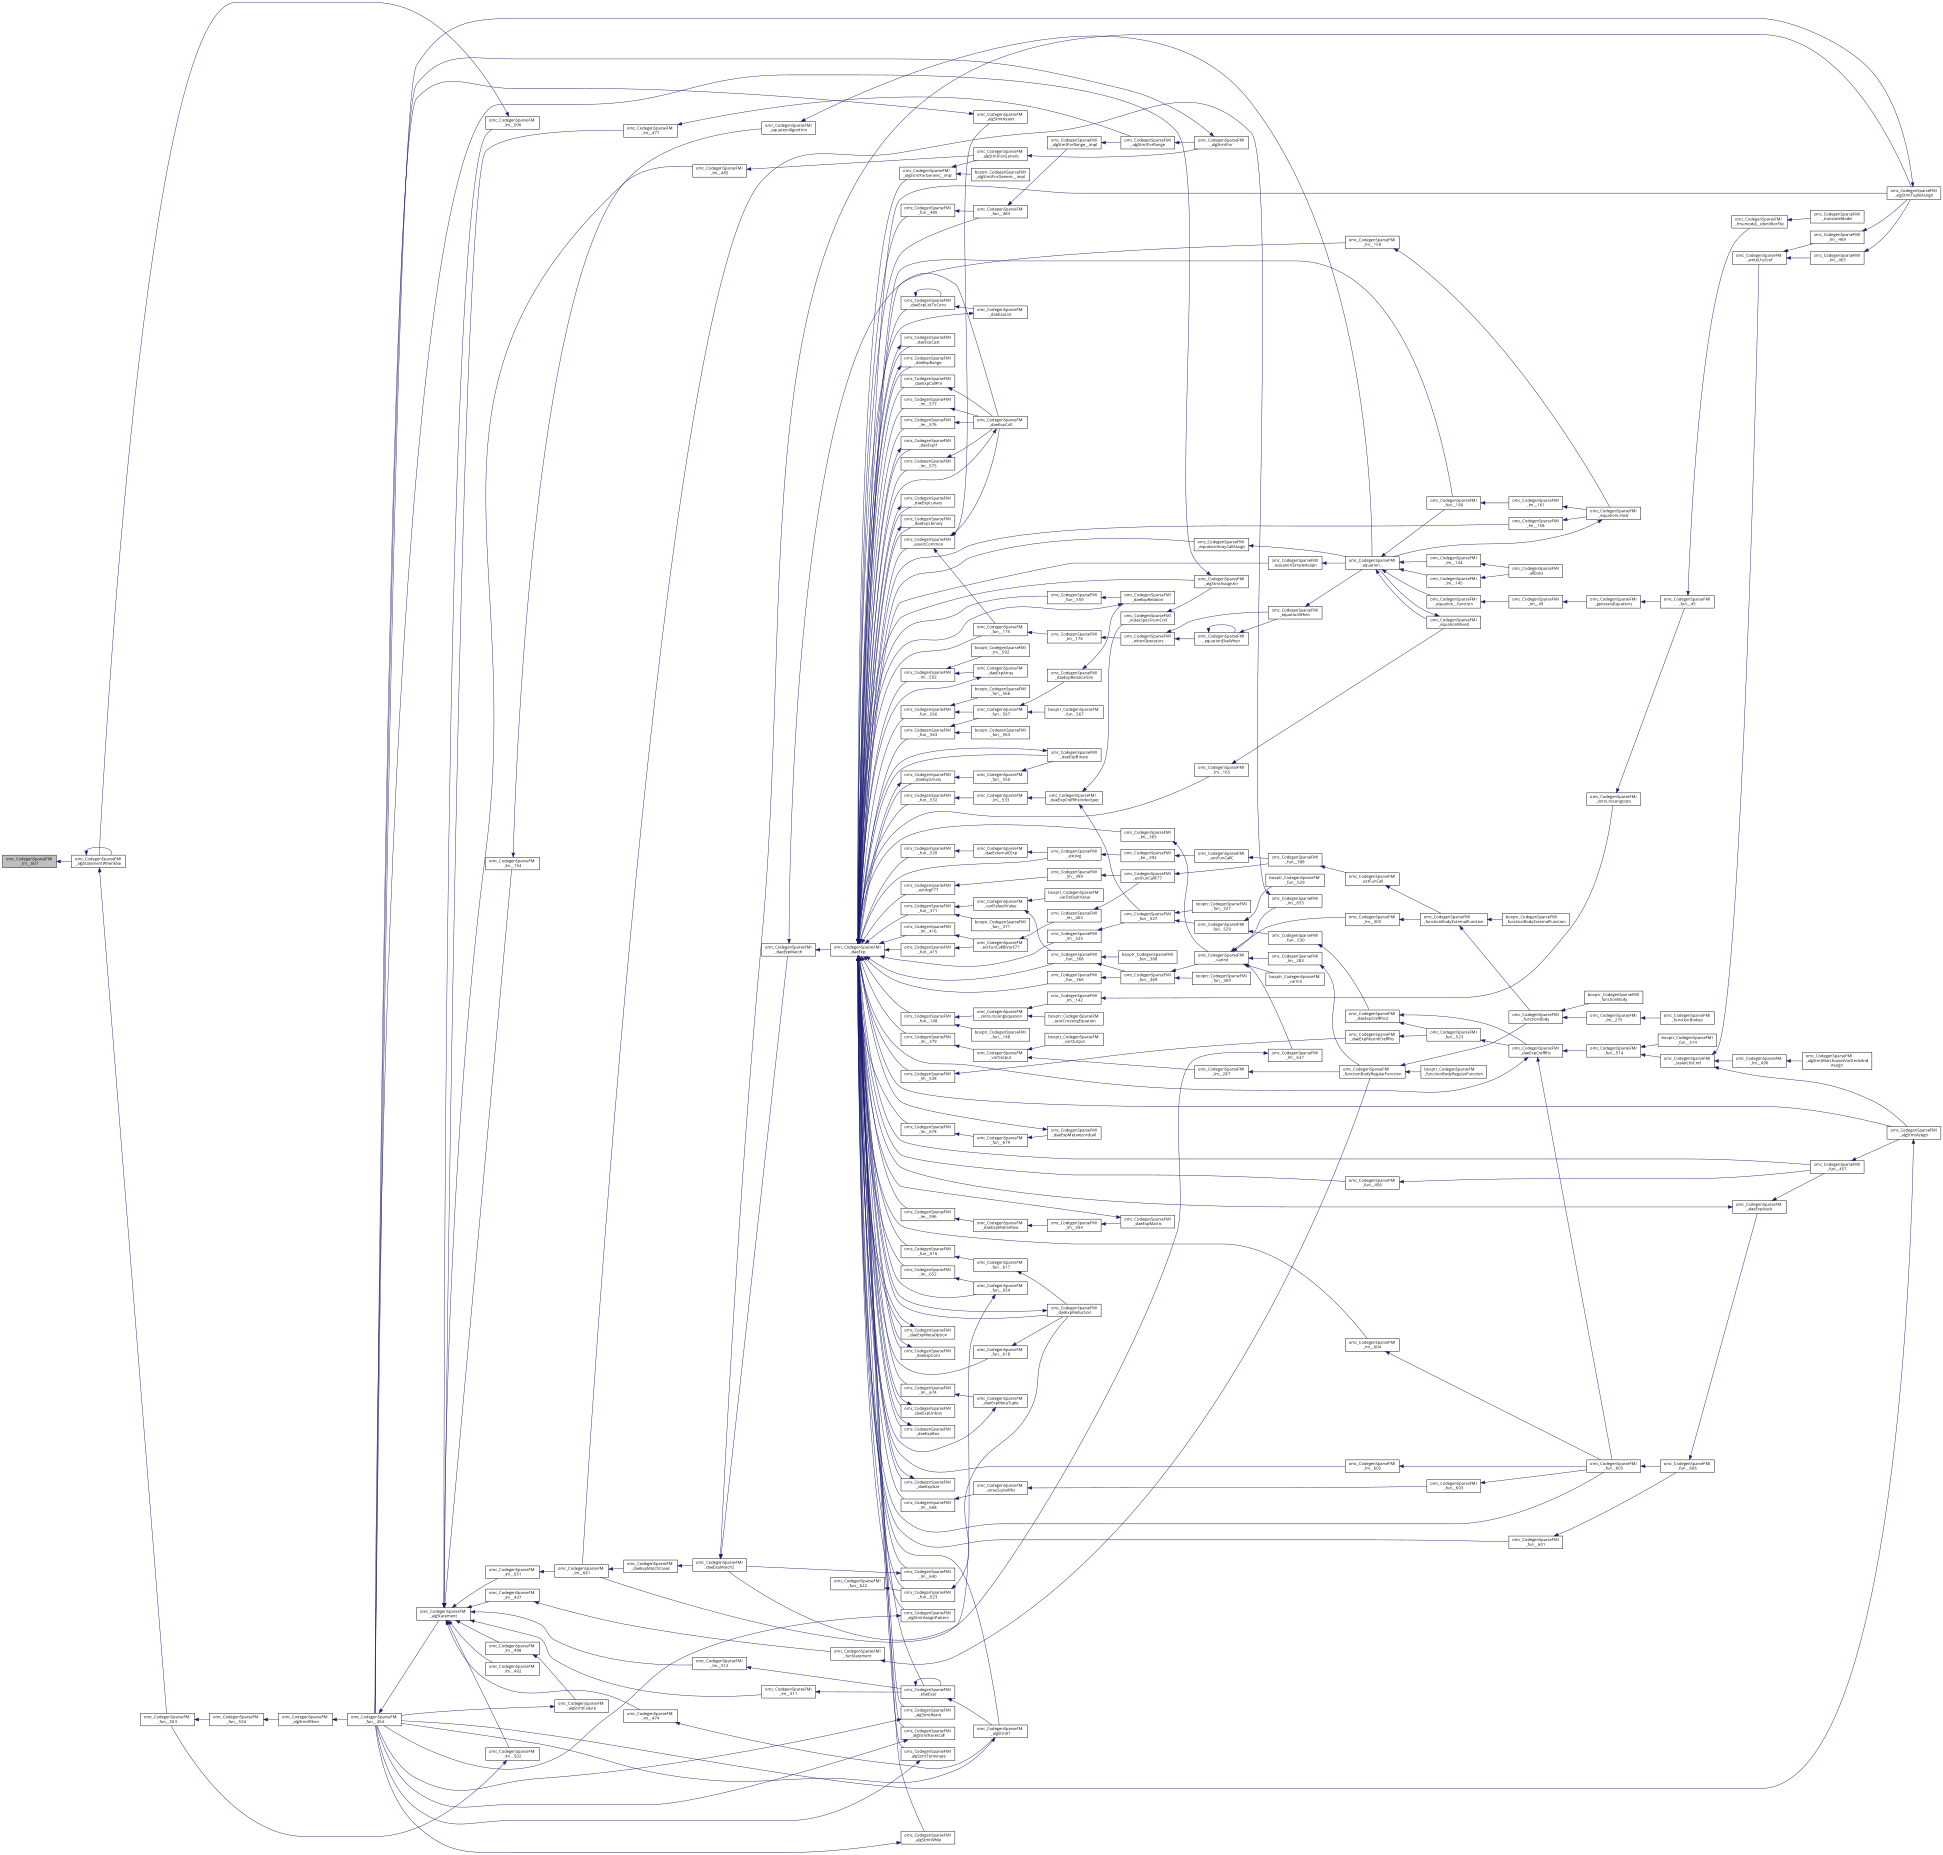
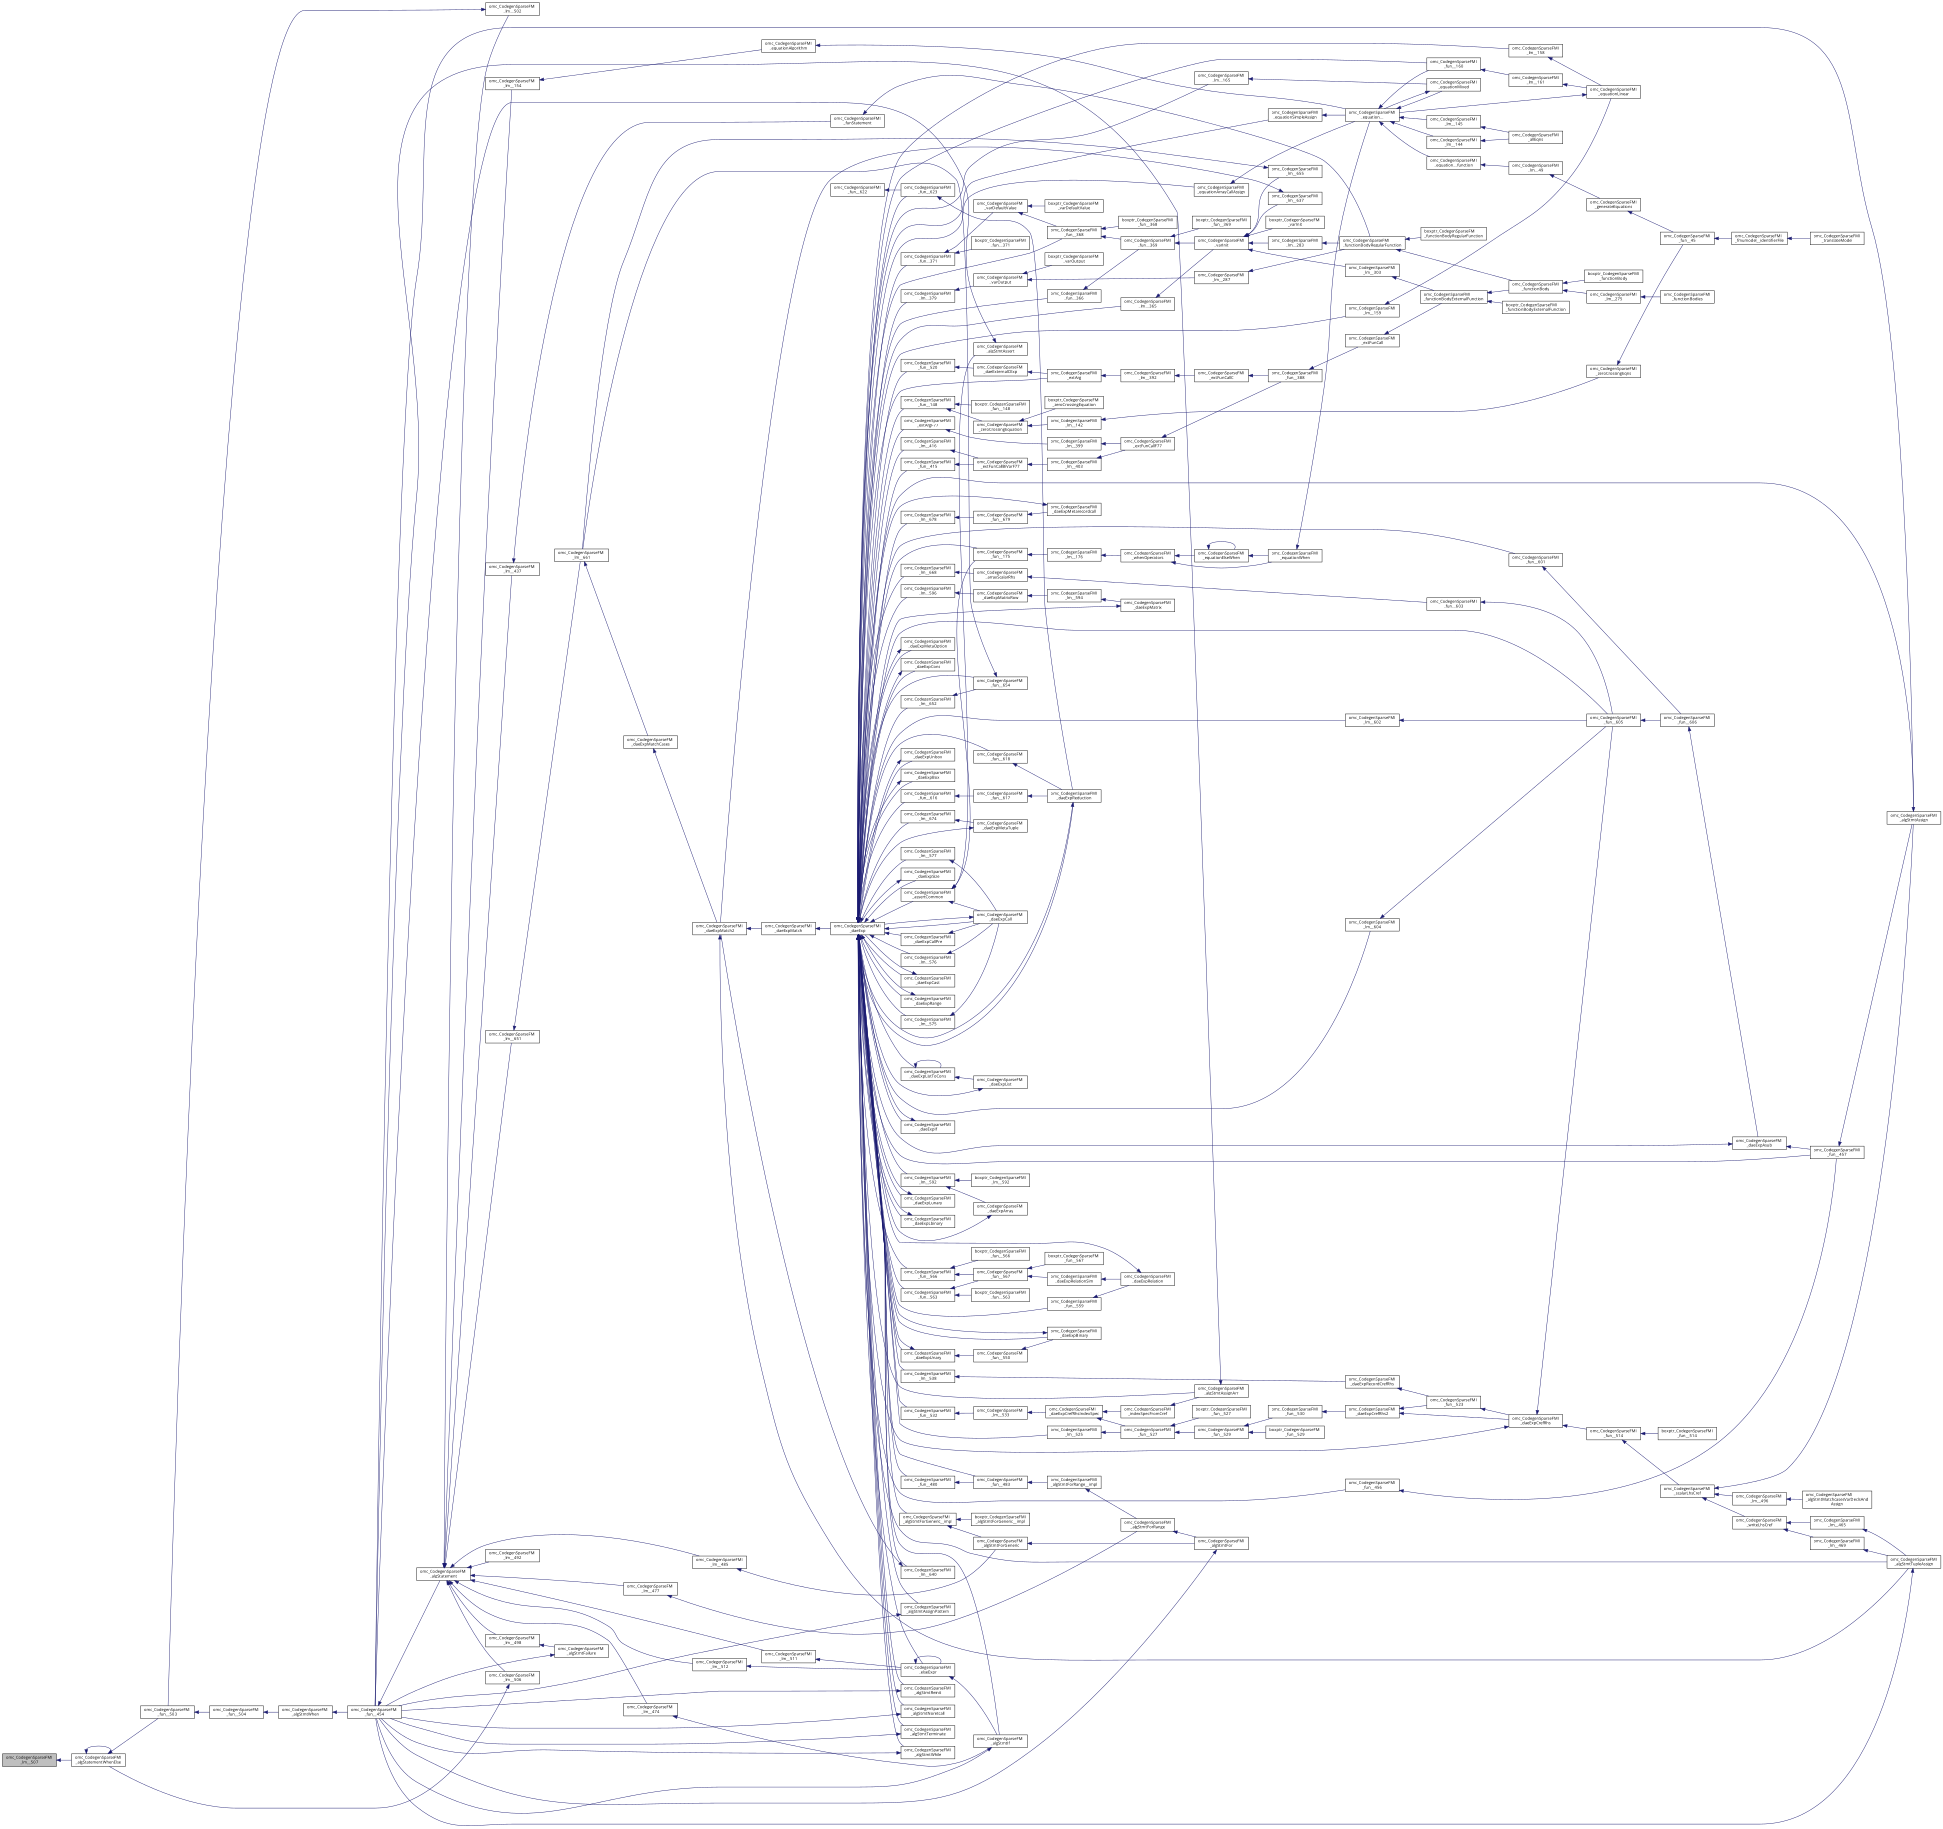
(820, 504) -> (931, 926)
